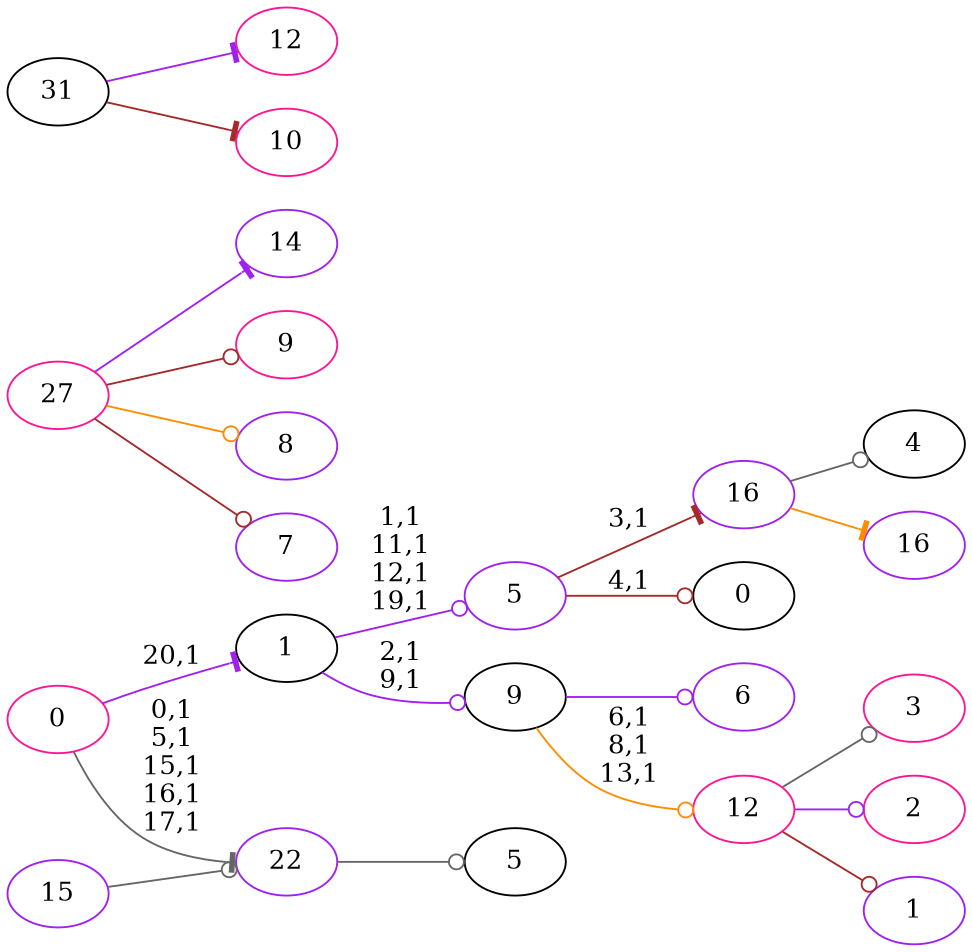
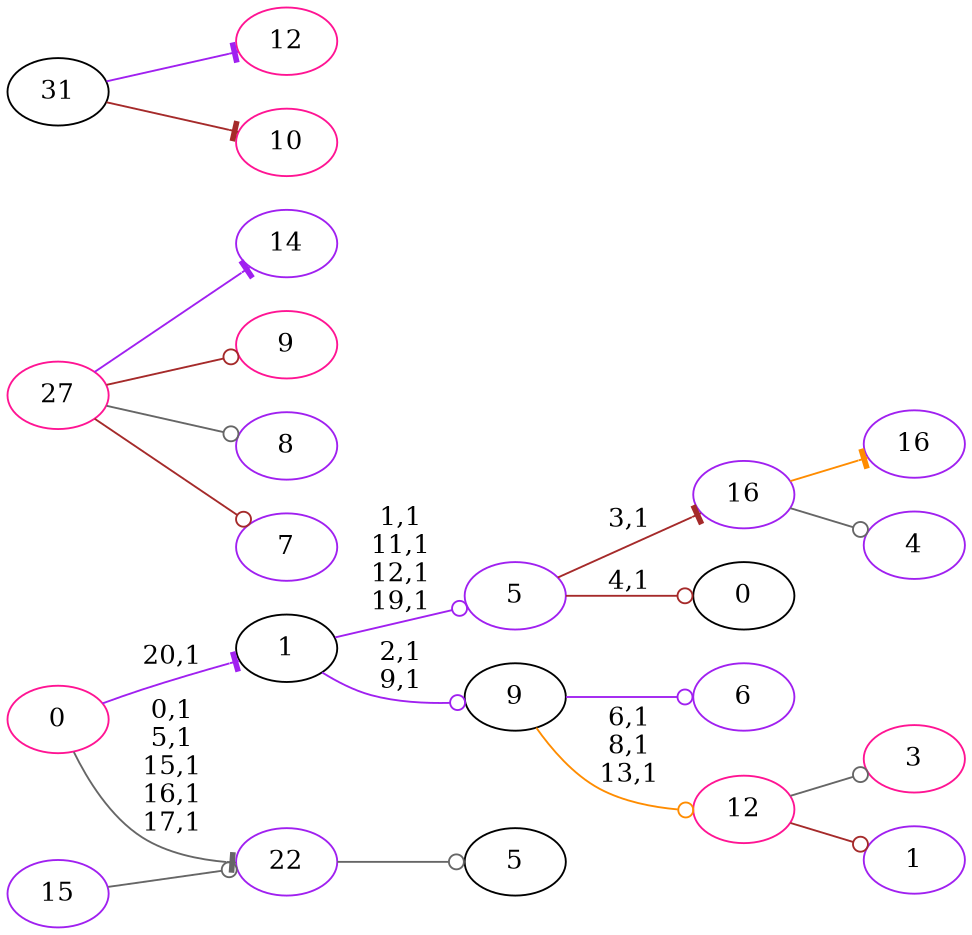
(165, 419) -> (165, 419)
(914, 444) -> (914, 545)
(914, 809) -> none
